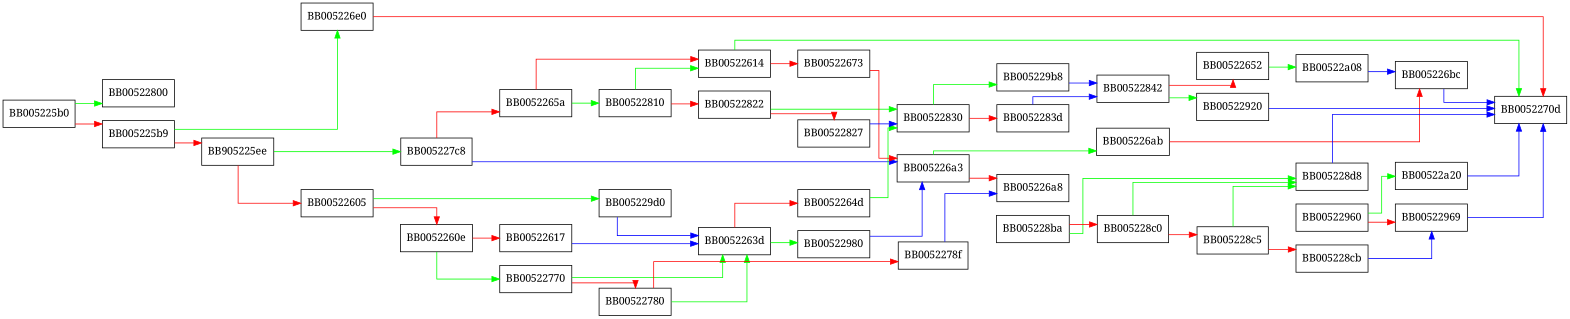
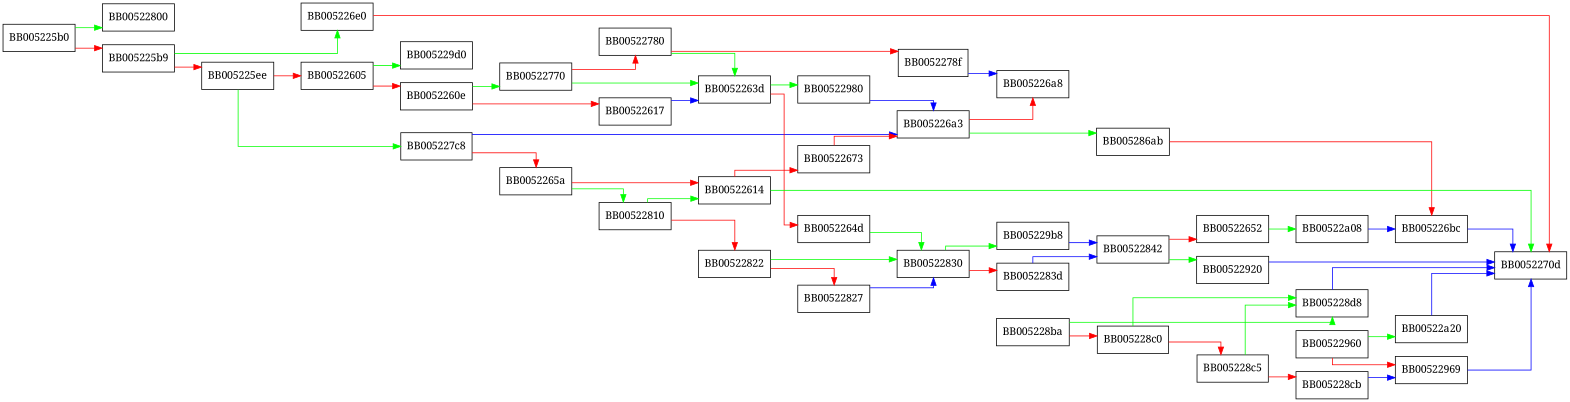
(1133, 142) -> (1133, 142)
(238, 152) -> (238, 76)
(645, 236) -> none
